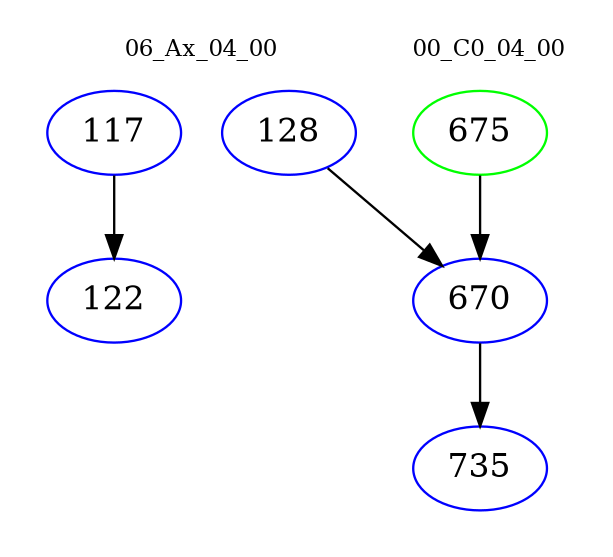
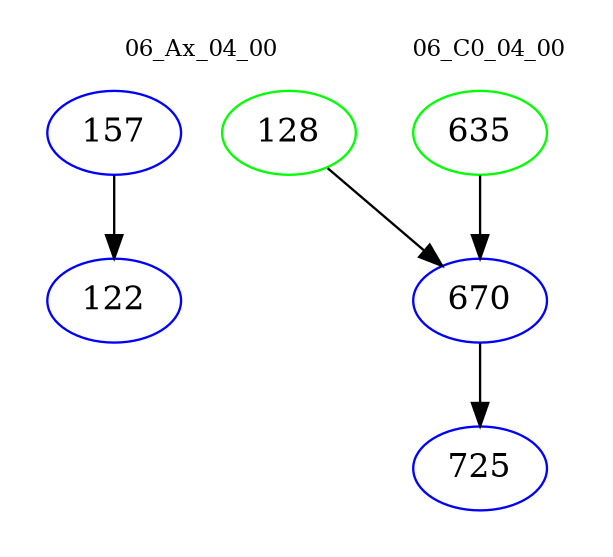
(489, 50) -> (489, 50)
(114, 133) -> (114, 133)
(289, 133) -> (289, 133)
(480, 133) -> (480, 133)
(480, 468) -> (480, 468)
